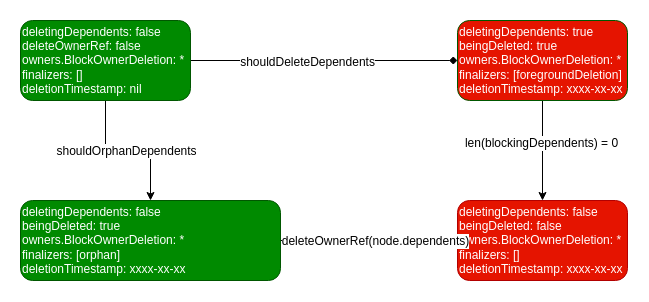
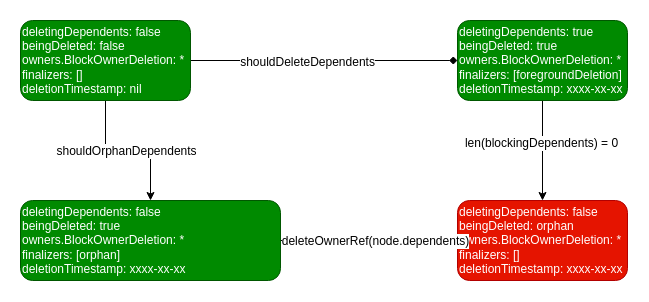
(107, 61) -> (107, 61)
(543, 61) -> (543, 61)
(544, 241) -> (544, 241)
